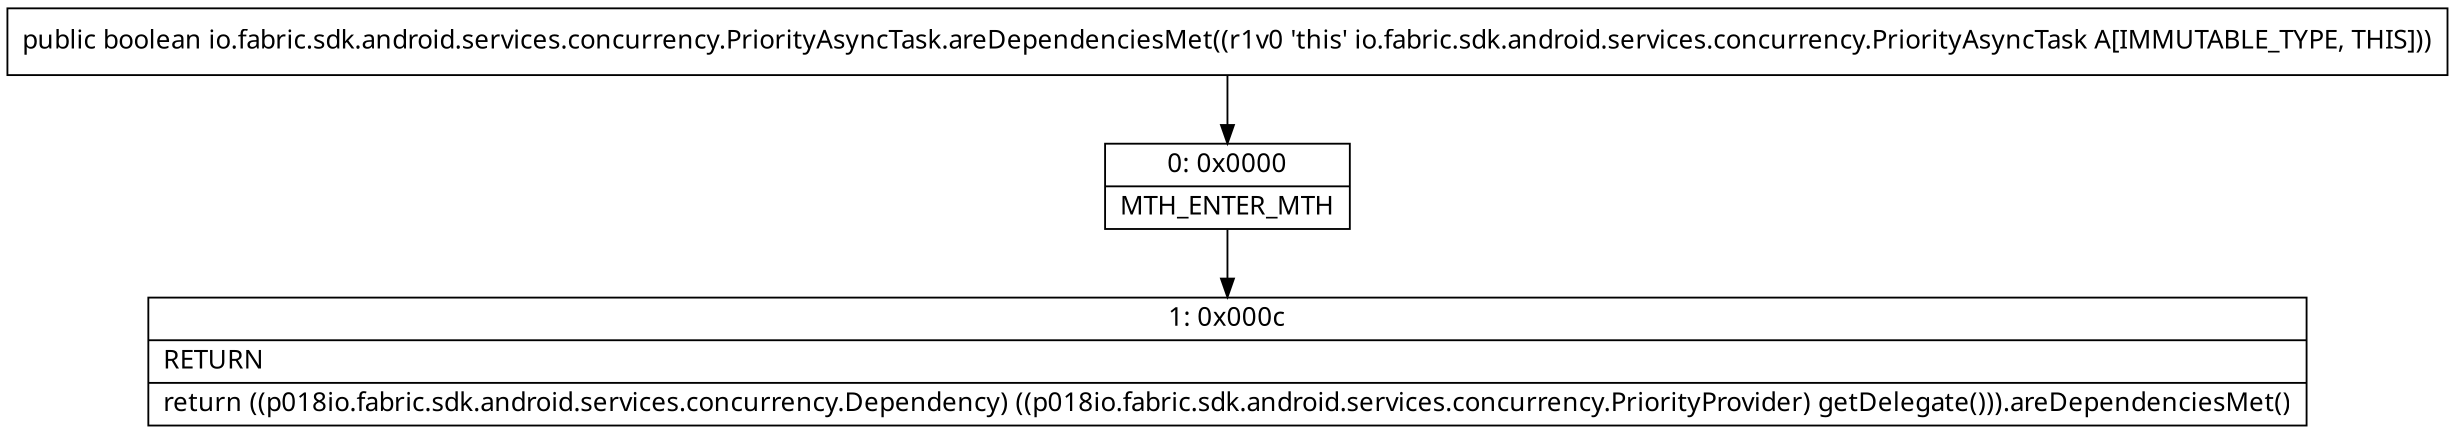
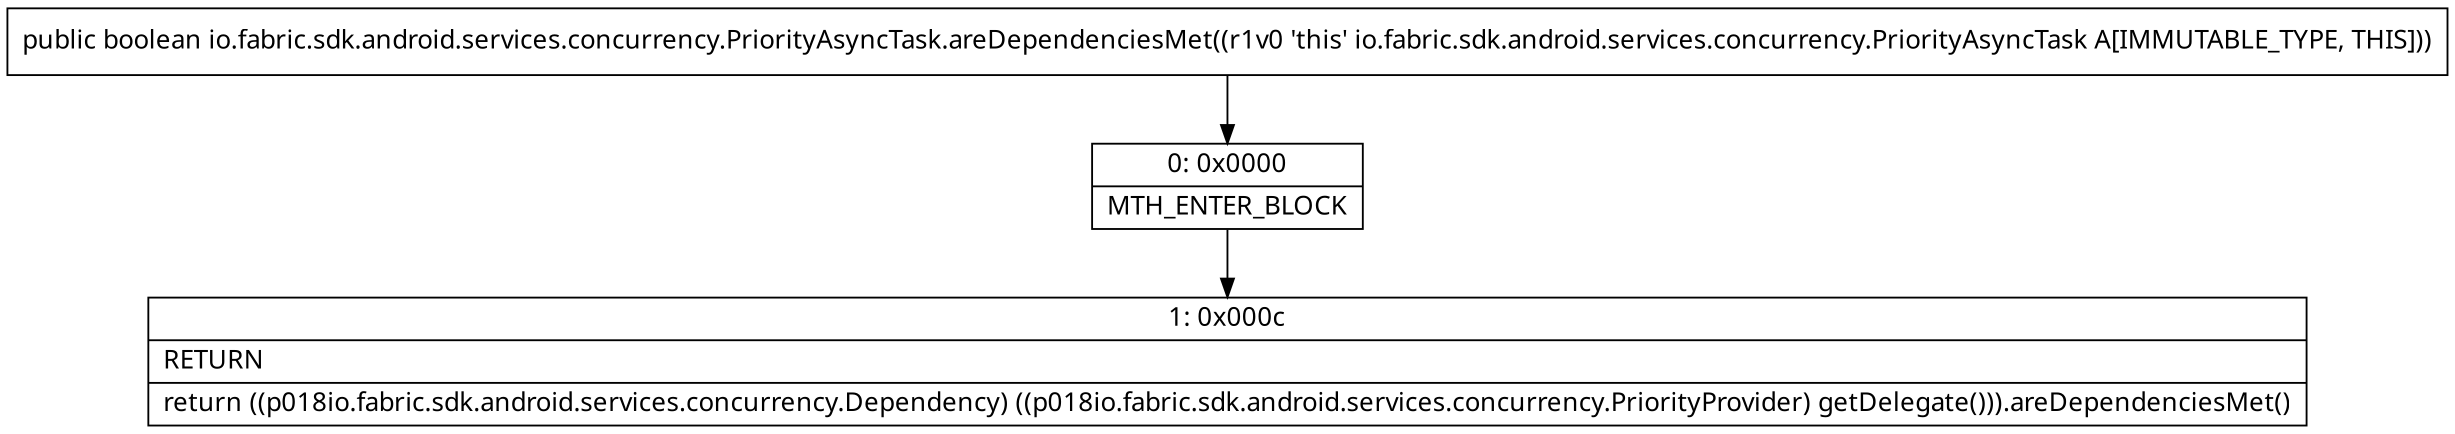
(1227, 207) -> (1227, 207)
